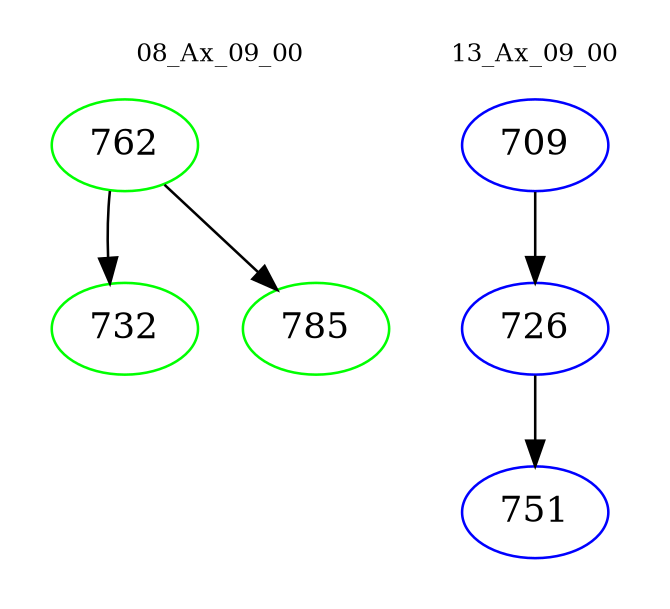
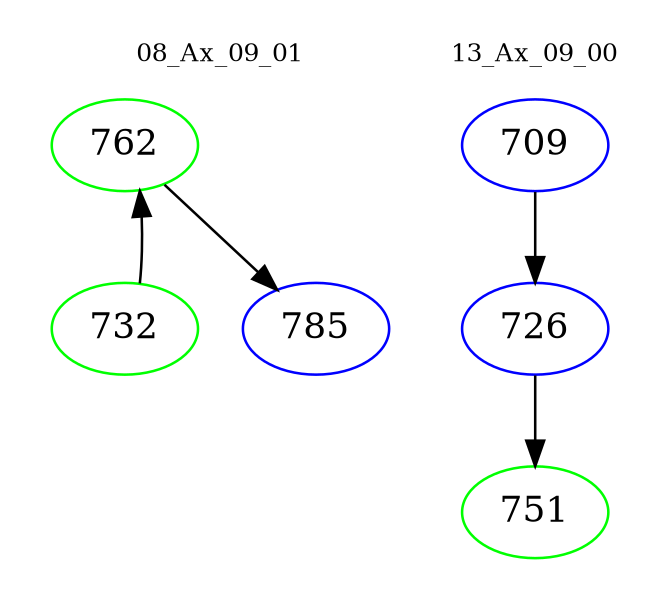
(220, 55) -> (220, 55)
(108, 224) -> (142, 250)
(316, 329) -> (316, 329)
(535, 512) -> (535, 512)
